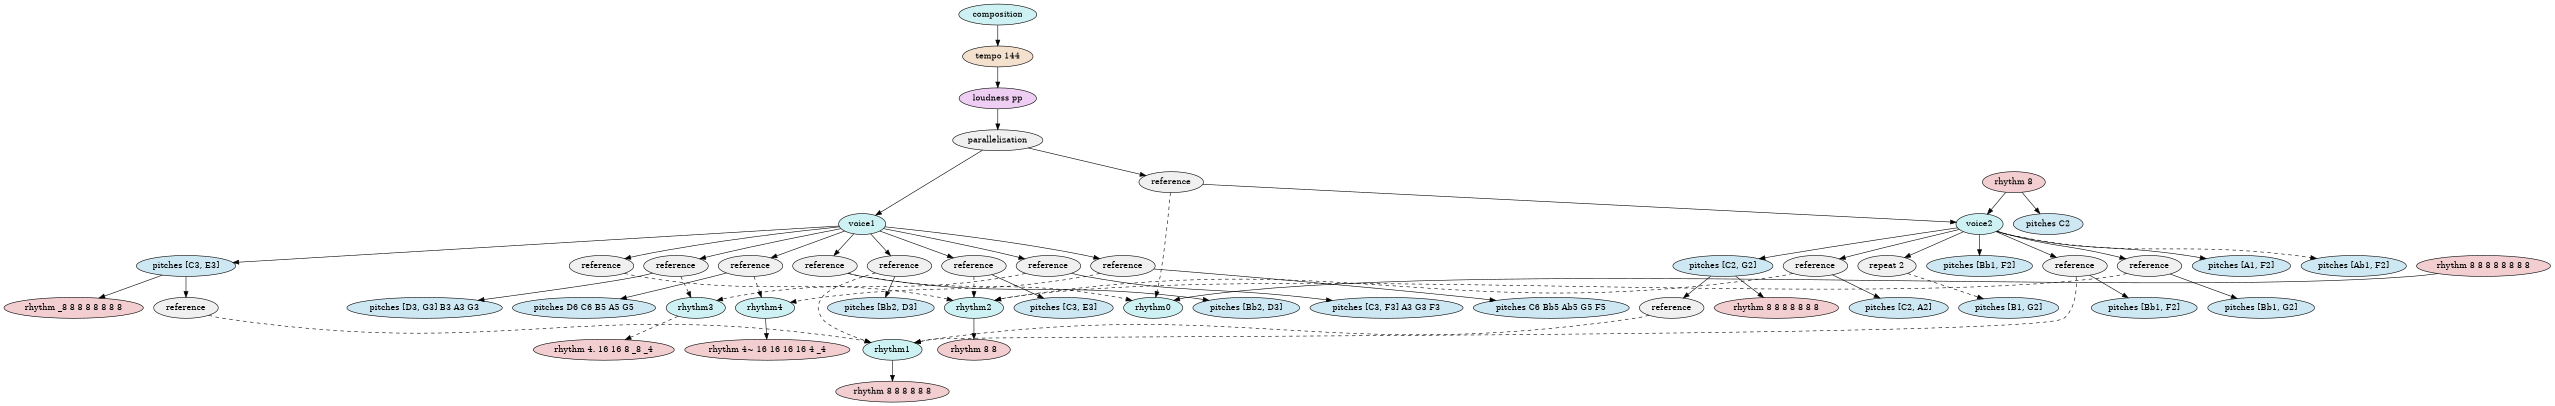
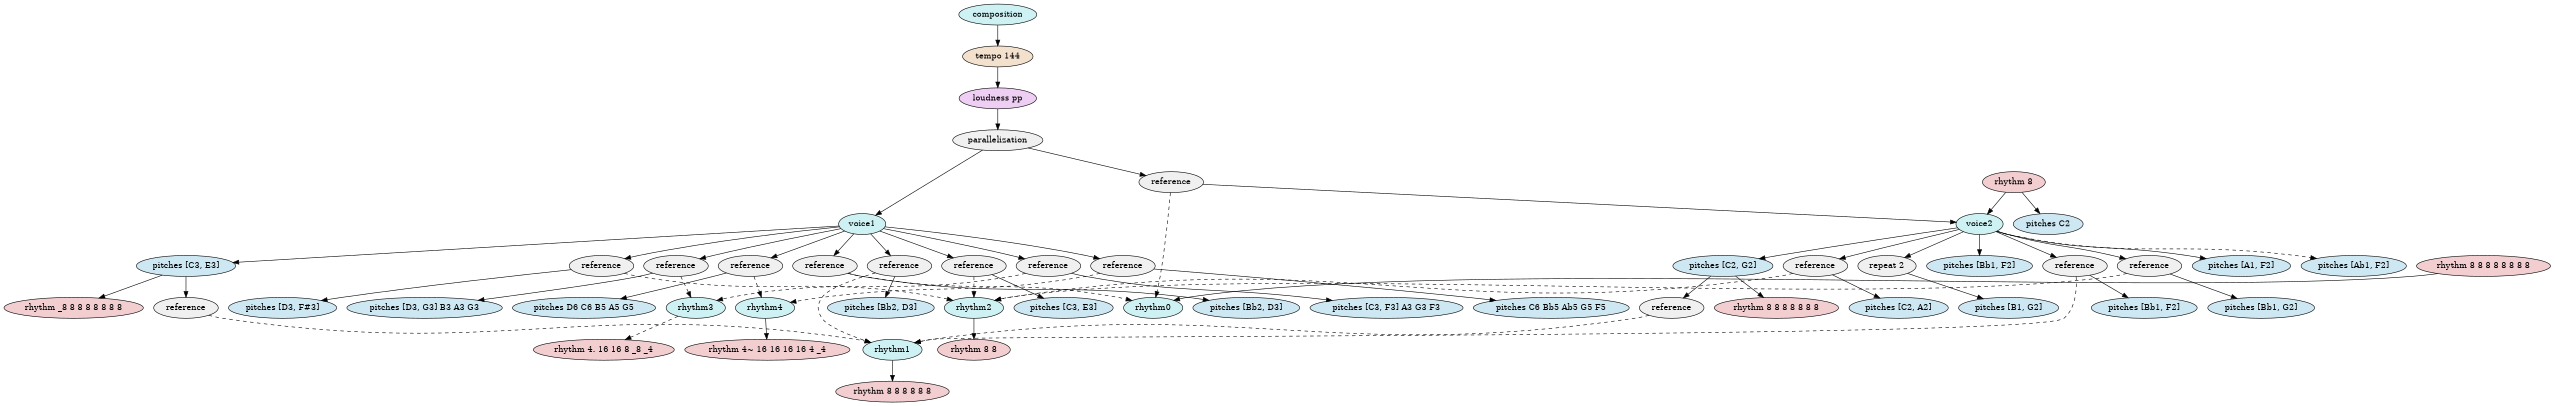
(1958, 290) -> (1958, 290)
none -> (283, 308)
